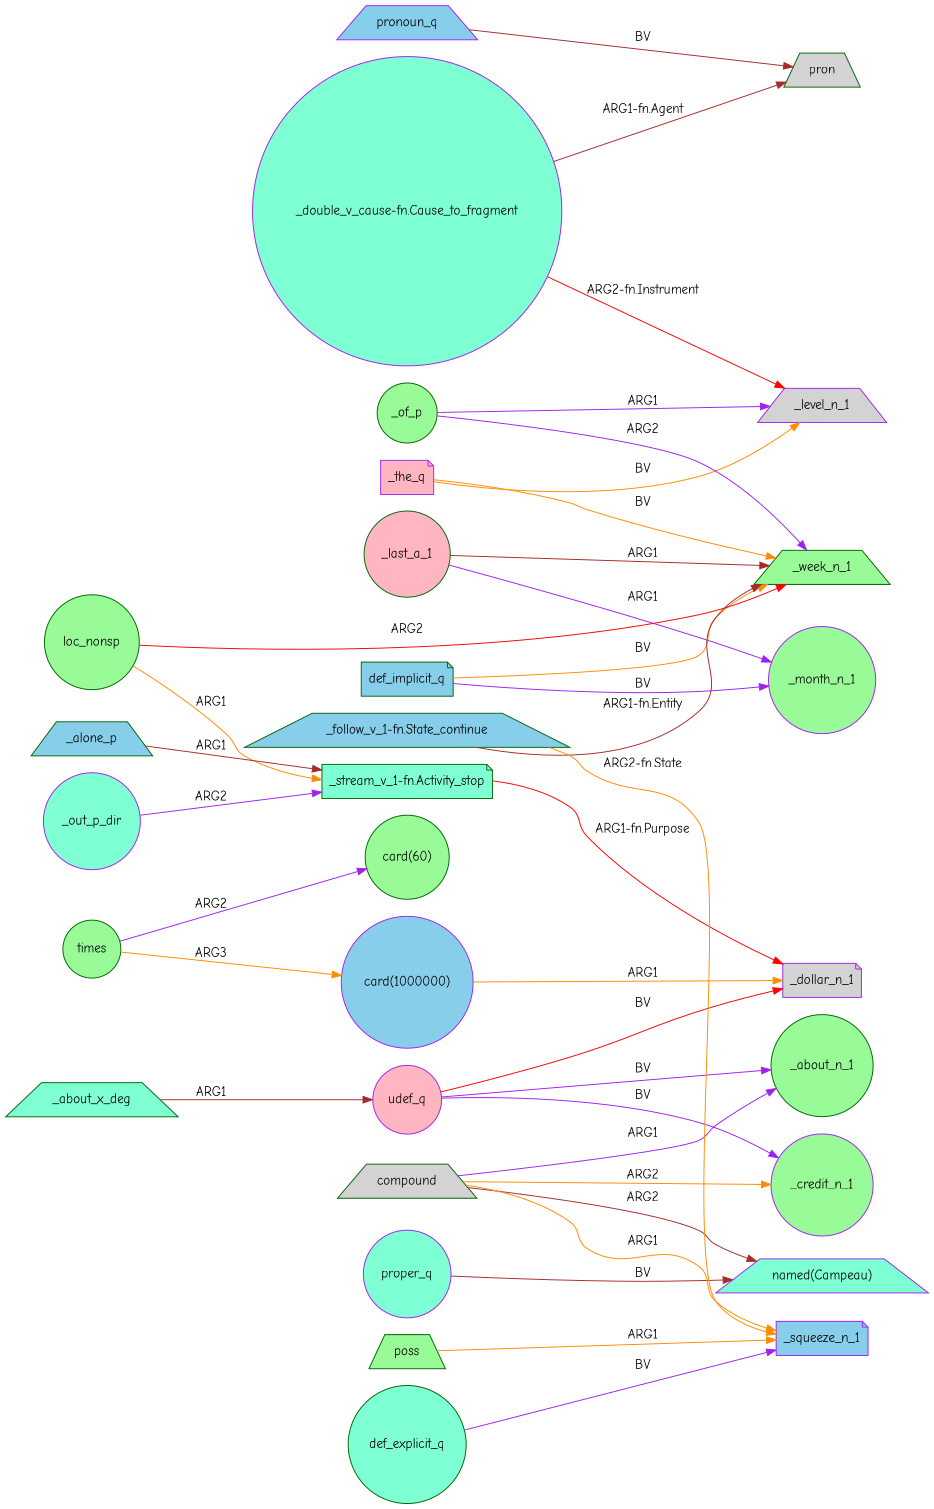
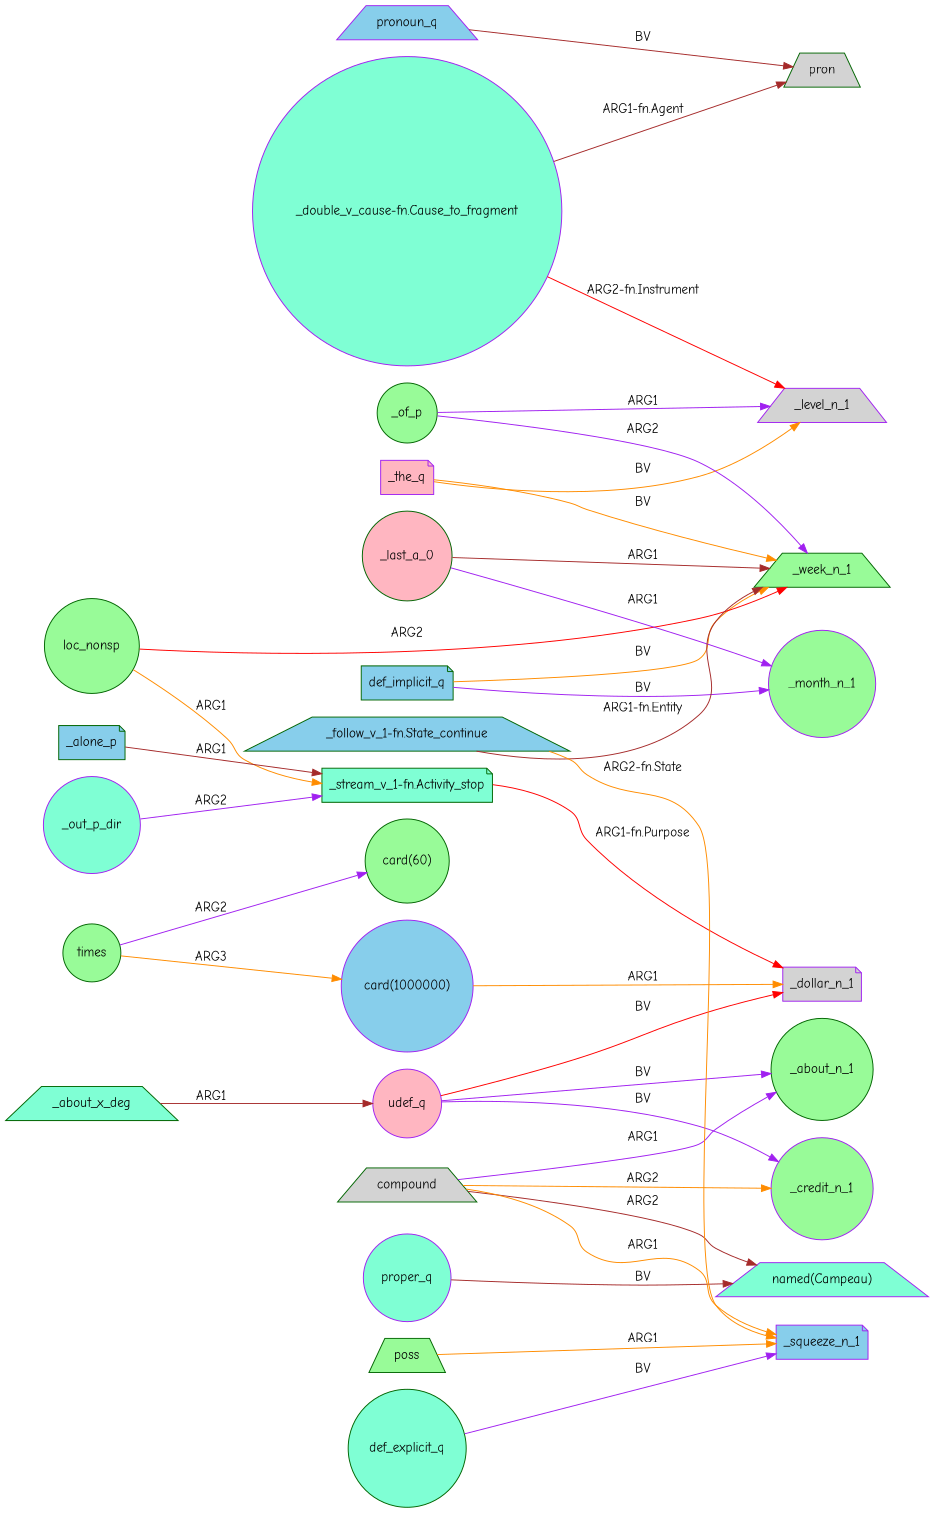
(407, 554) -> (407, 556)
(92, 739) -> (92, 743)
